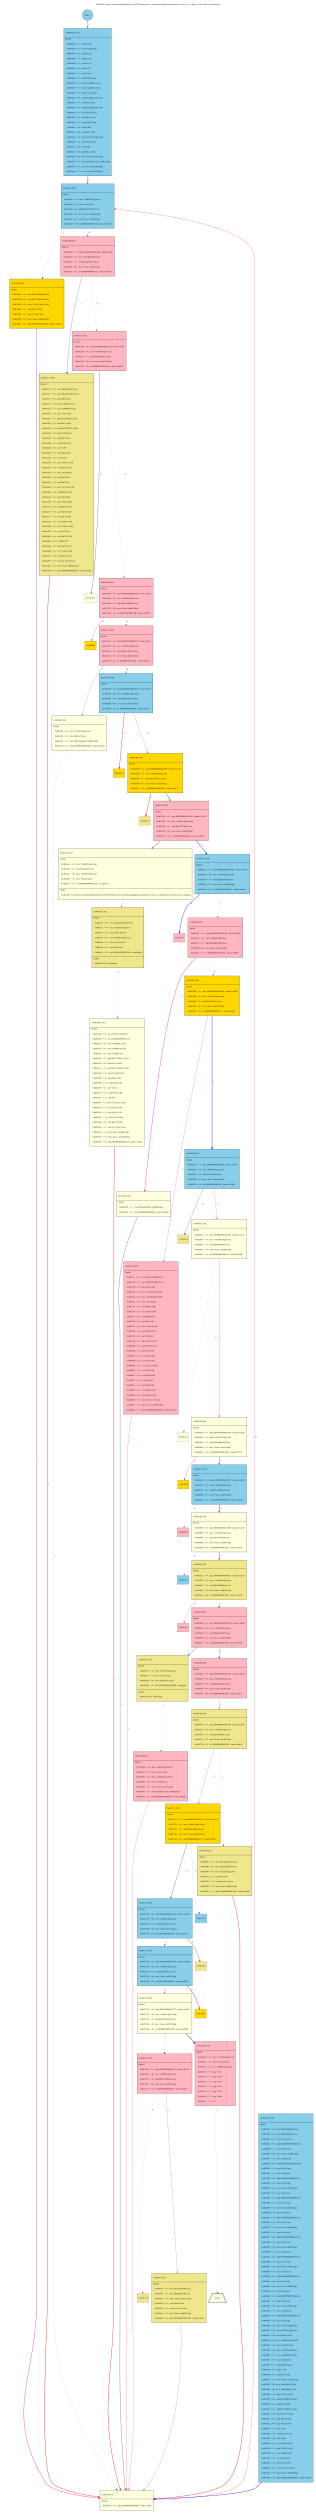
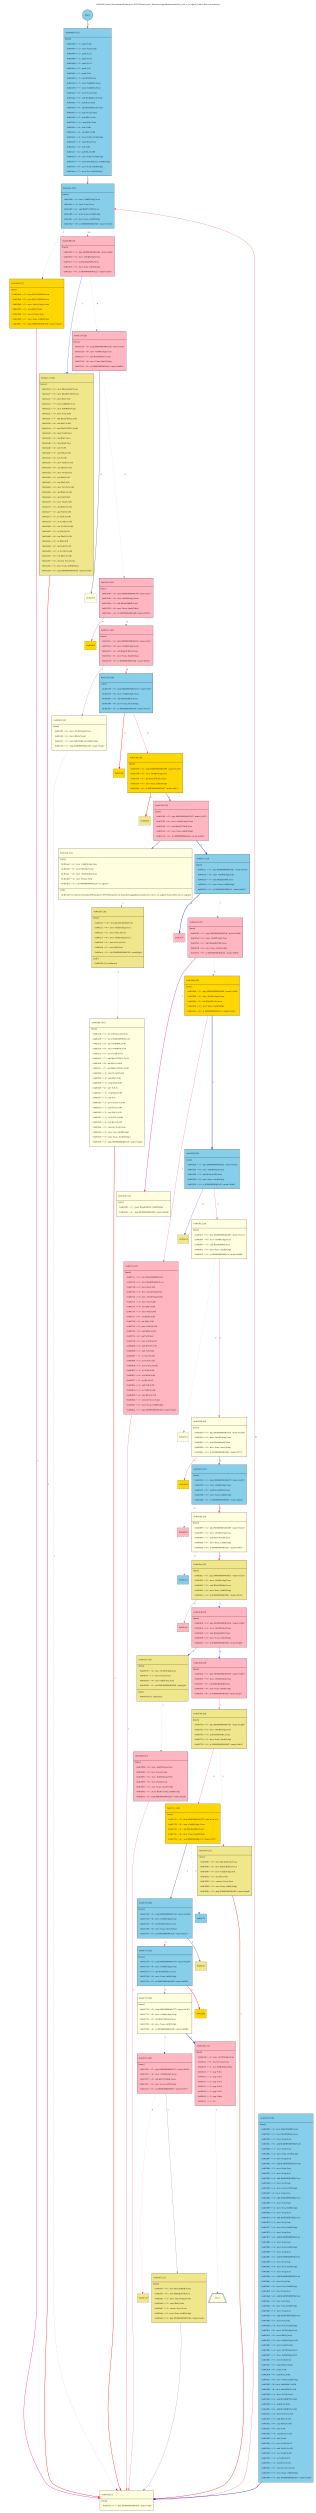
(120, 1851) -> none
